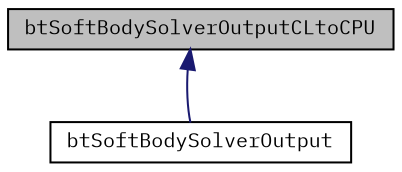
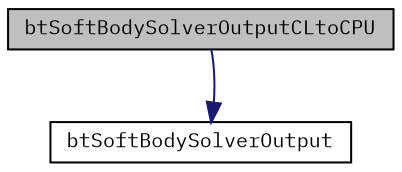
(187, 96) -> (214, 76)
